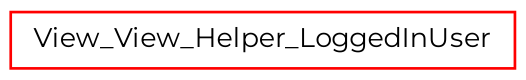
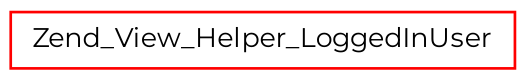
(263, 40) -> (263, 40)
